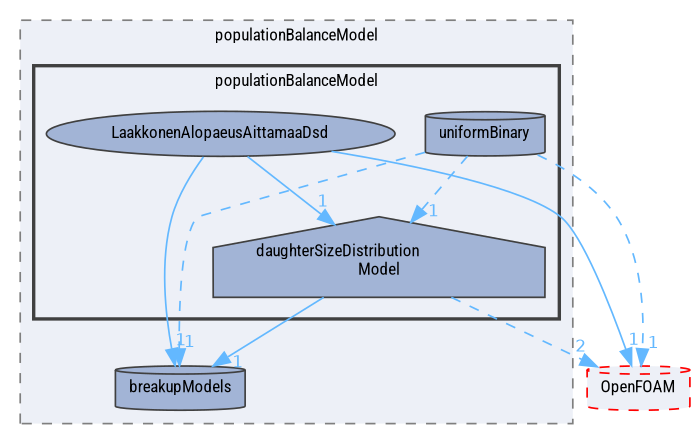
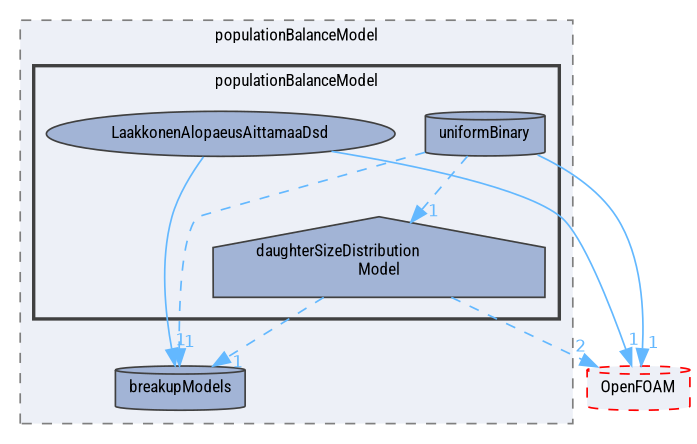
(279, 181) -> none
(625, 232) -> (625, 232)
(271, 330) -> (271, 330)
